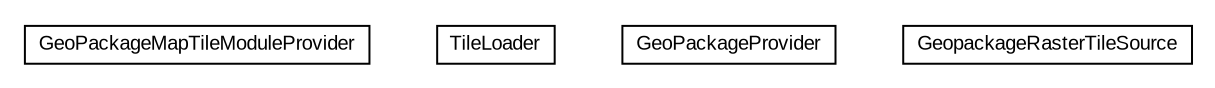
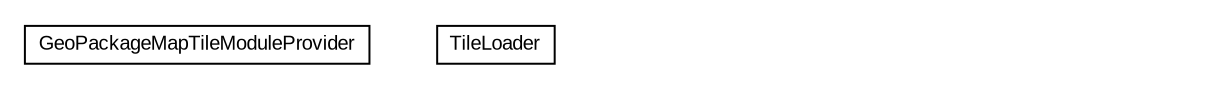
(728, 44) -> none
(1047, 44) -> none
